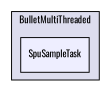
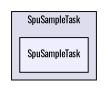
(55, 21) -> (54, 21)
